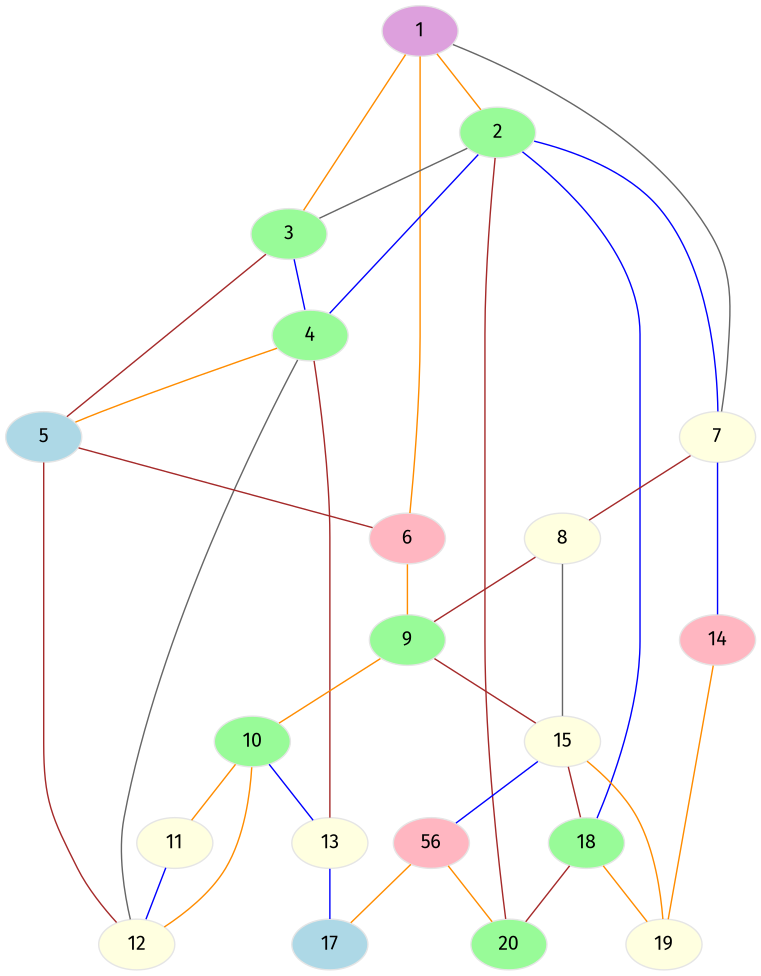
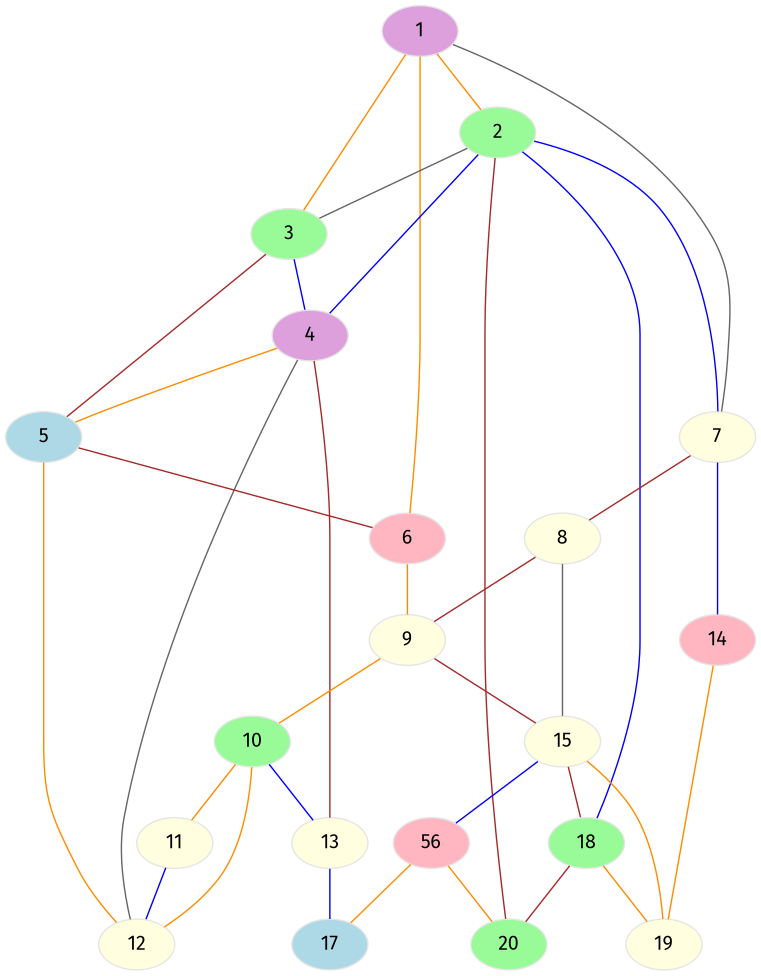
(310, 336) -> (310, 336)
(407, 640) -> (407, 640)
(44, 702) -> (44, 702)
